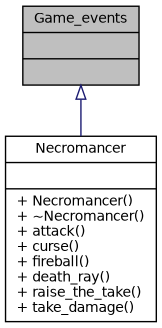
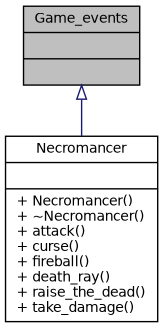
(80, 293) -> (82, 293)
